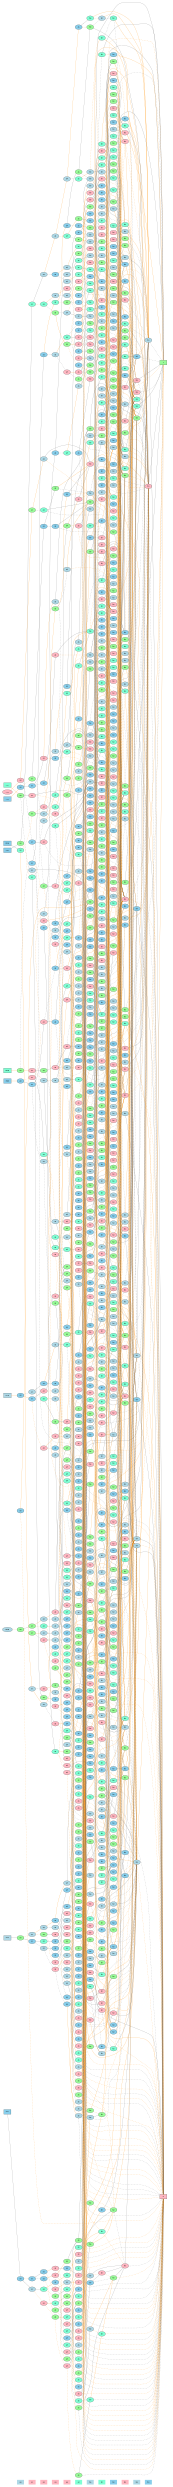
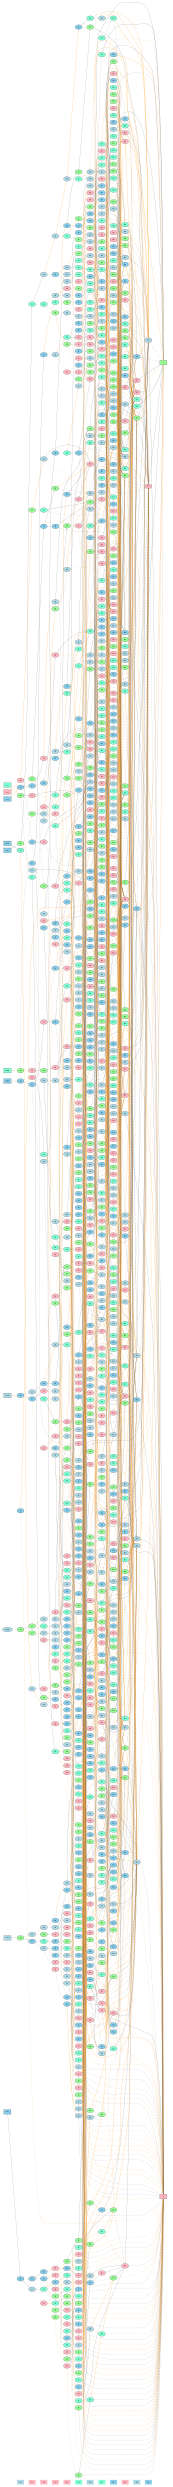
(7, 792) -> (7, 792)
